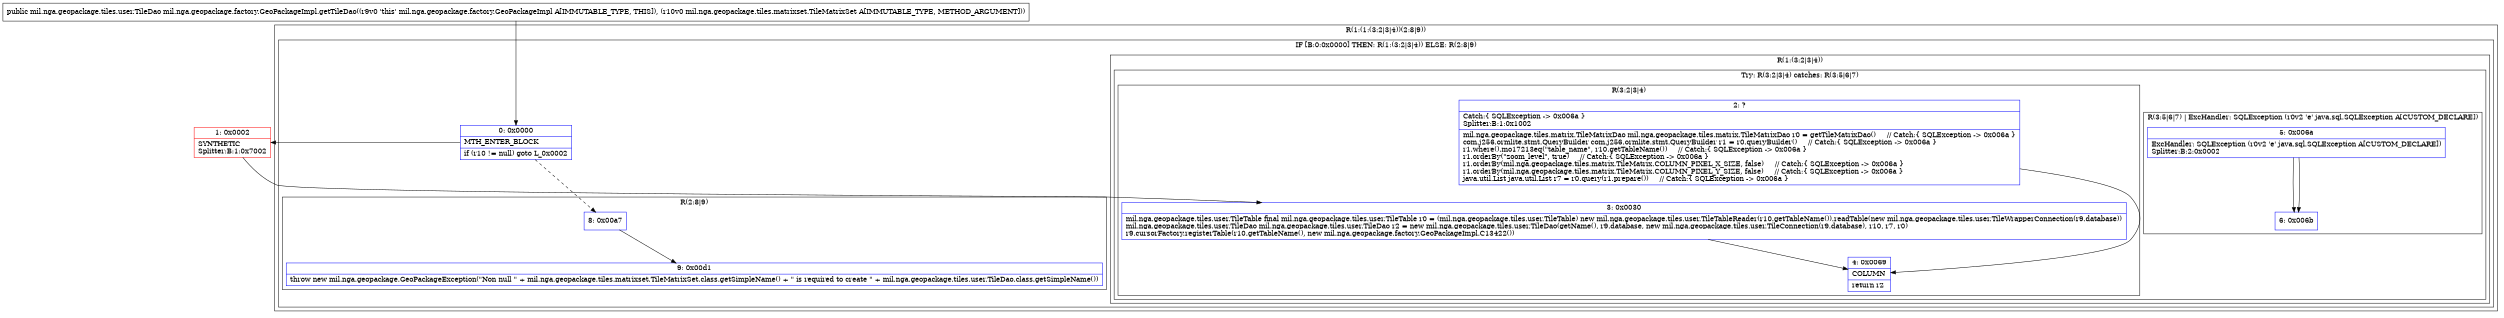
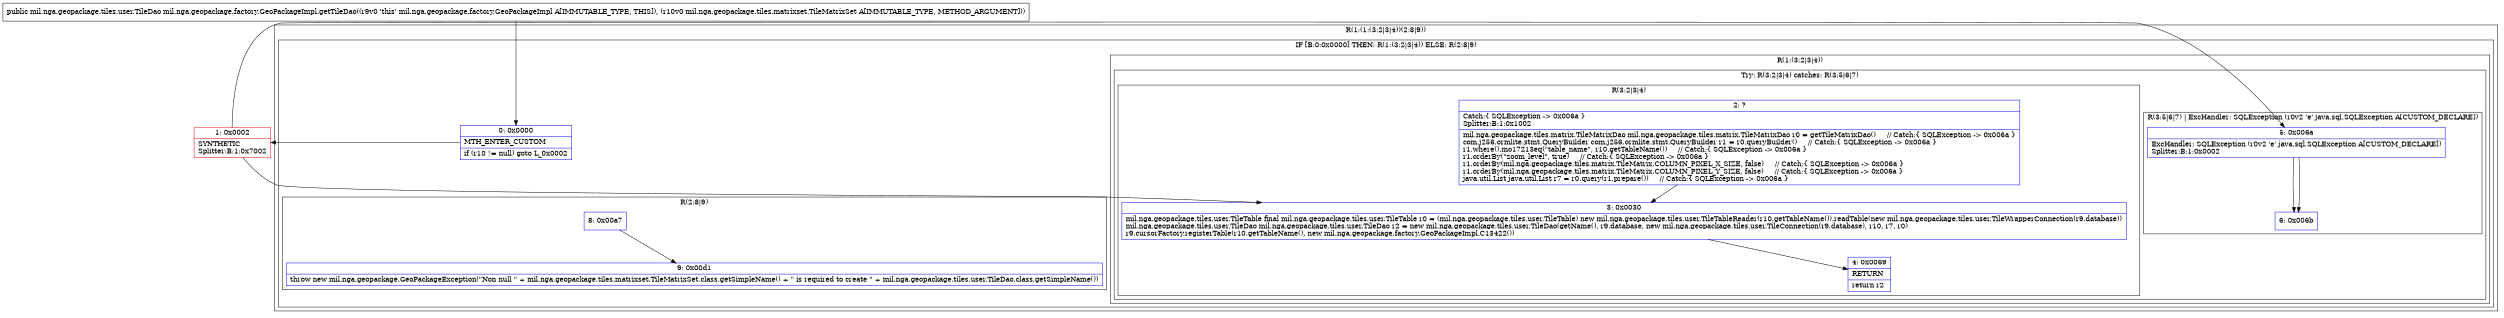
none -> (1236, 22)
(501, 142) -> (505, 142)
(2186, 152) -> (2186, 152)
(564, 184) -> none
(2095, 252) -> (1666, 192)
(1869, 274) -> (1868, 274)
